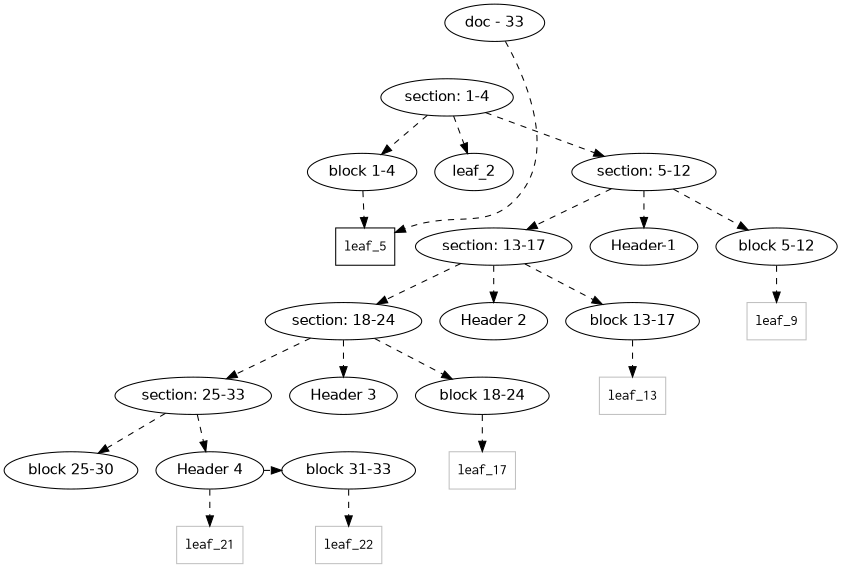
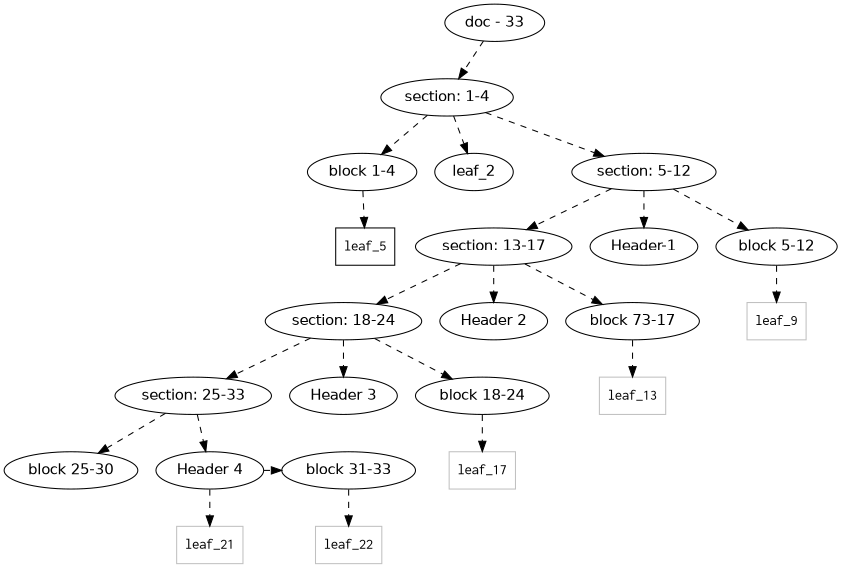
(530, 177) -> (474, 55)
(633, 321) -> (633, 321)
